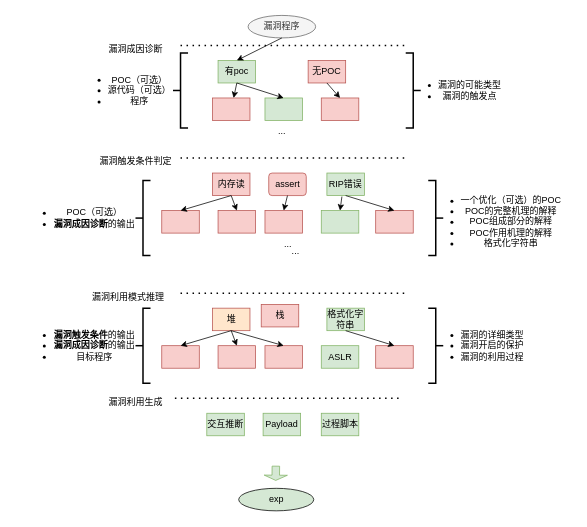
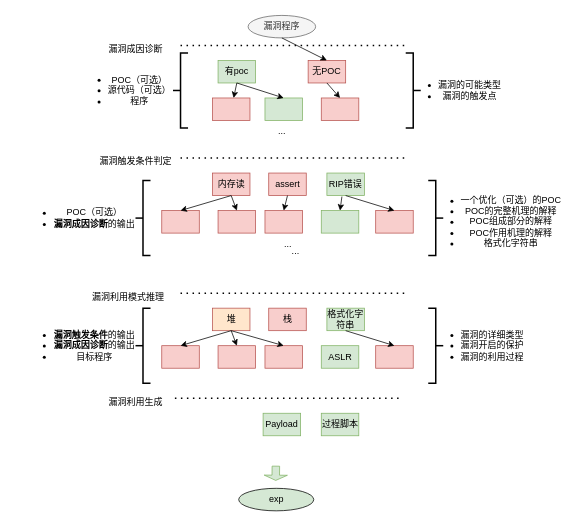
(253, 52) -> none
none -> (311, 52)
(287, 184) -> (287, 184)
(280, 315) -> (287, 319)
(225, 424) -> none
